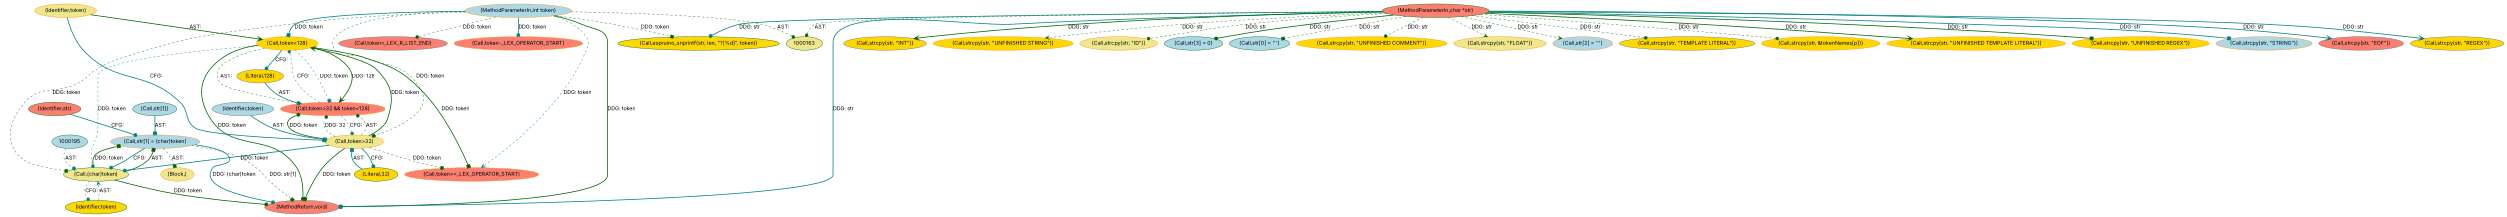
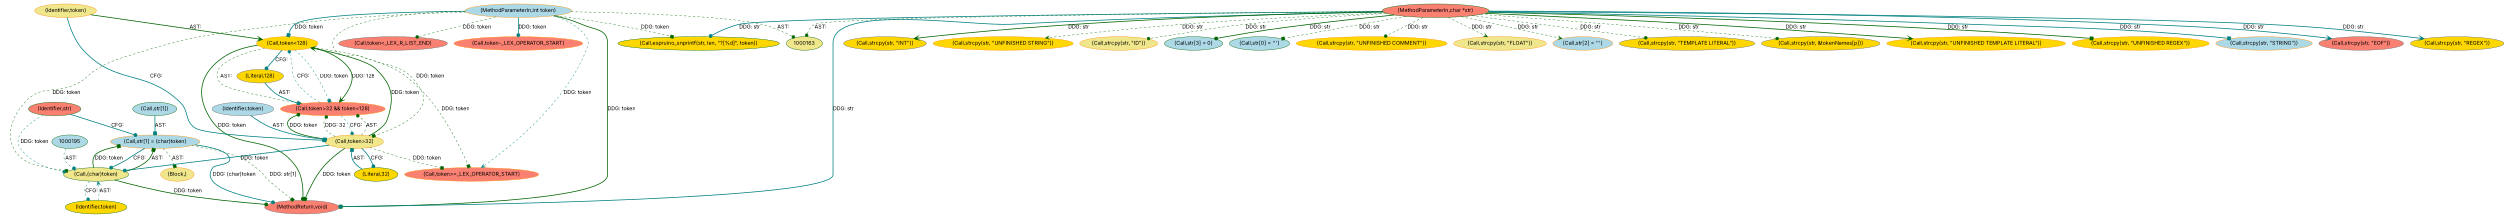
(1821, 43) -> (1821, 43)
(132, 61) -> (22, 150)
(410, 79) -> (410, 79)
